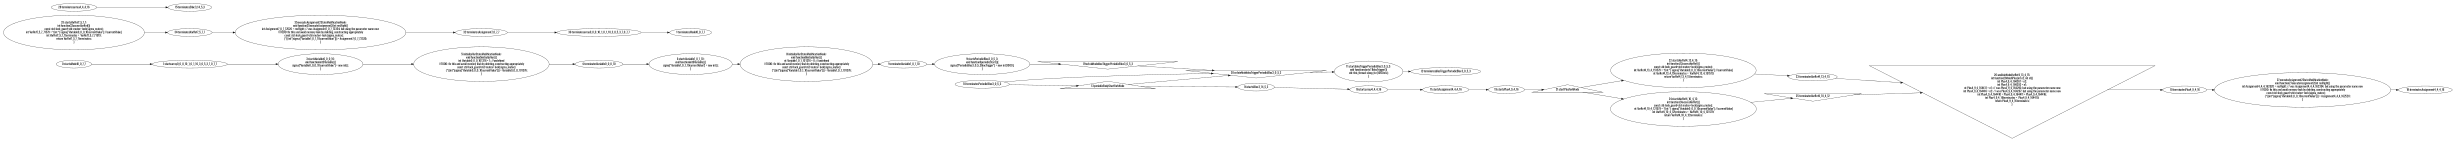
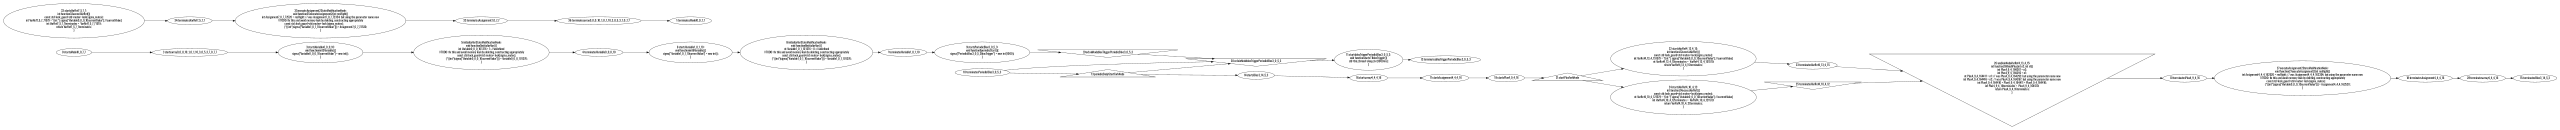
none -> (2455, 78)
